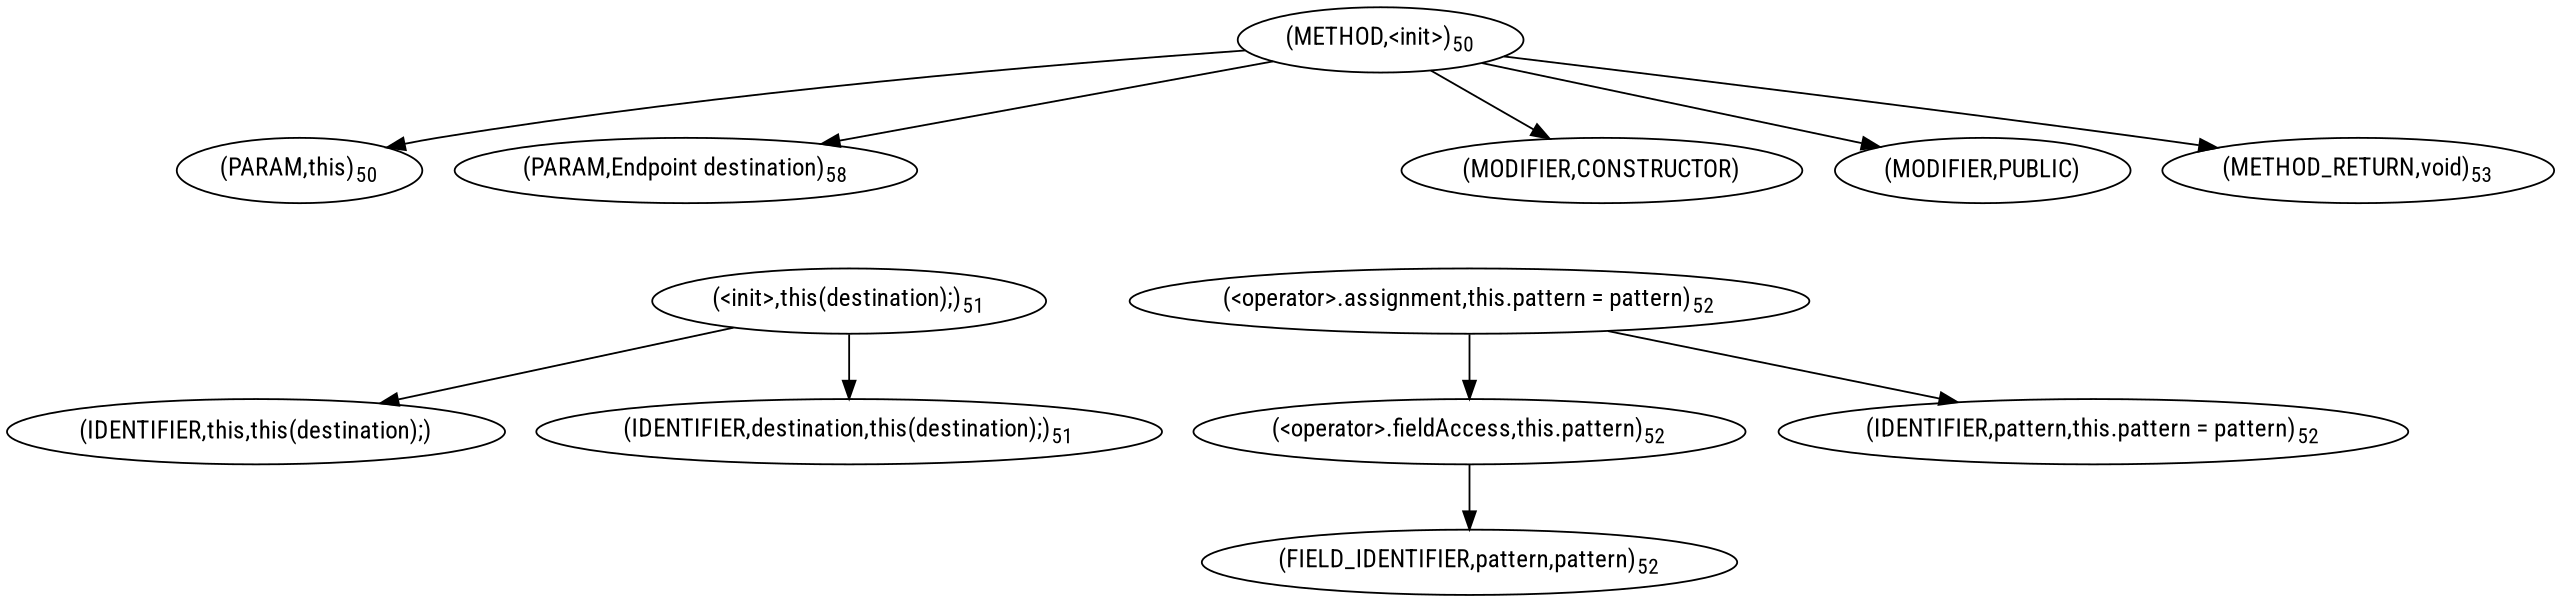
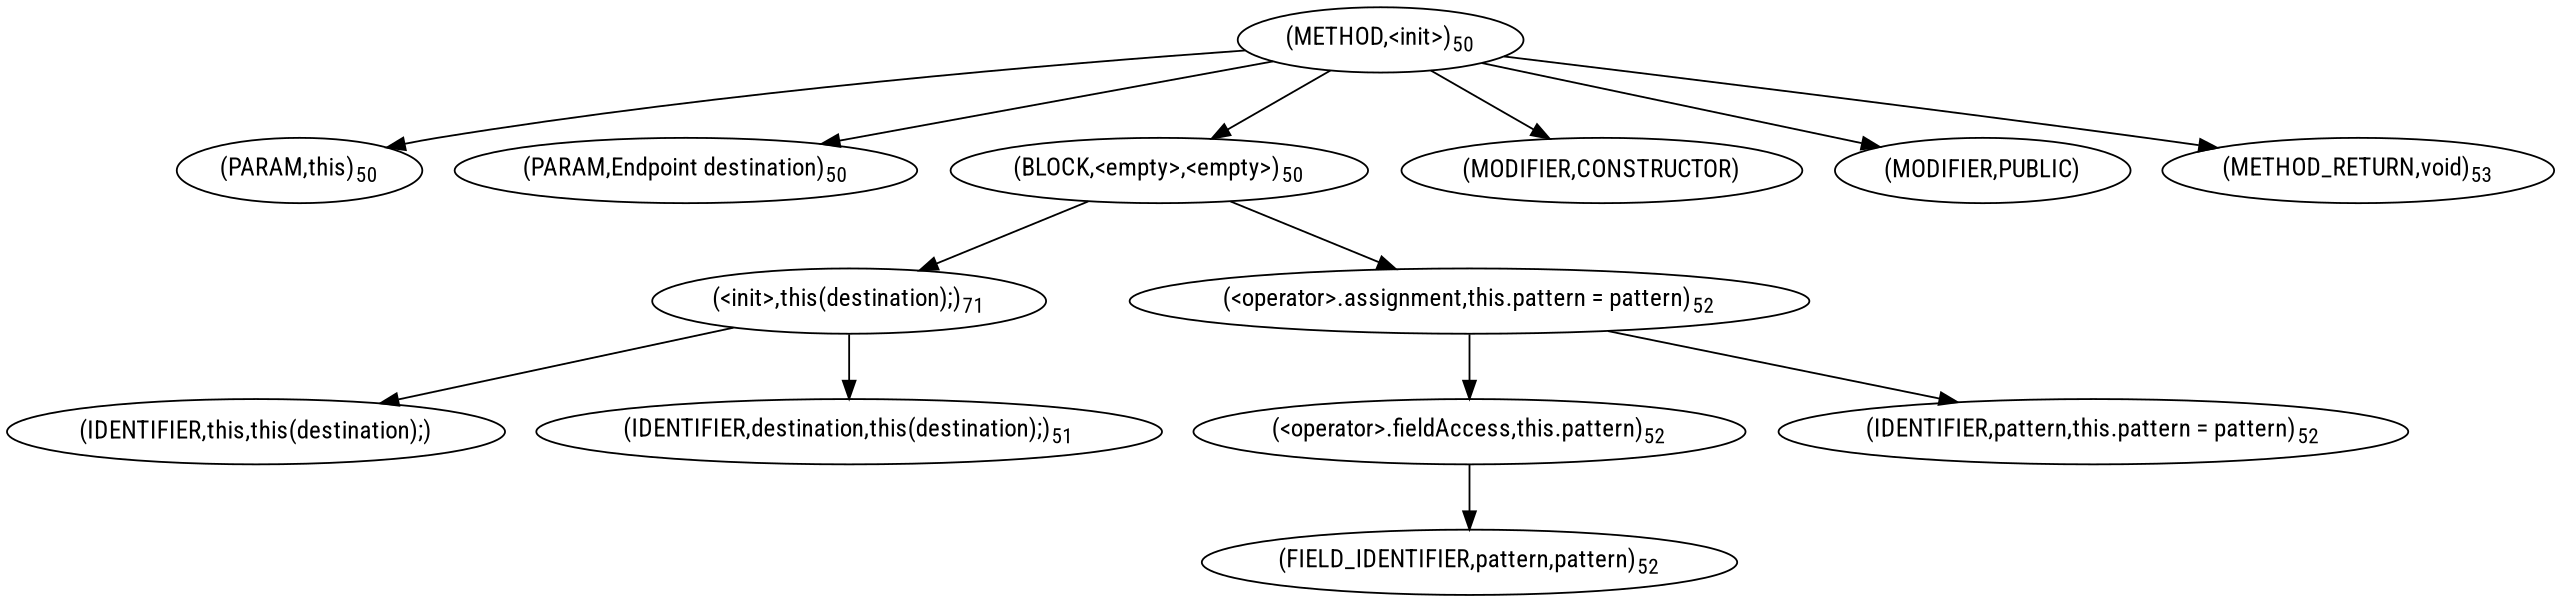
(837, 168) -> (837, 168)
none -> (1159, 171)
(974, 298) -> (974, 298)
